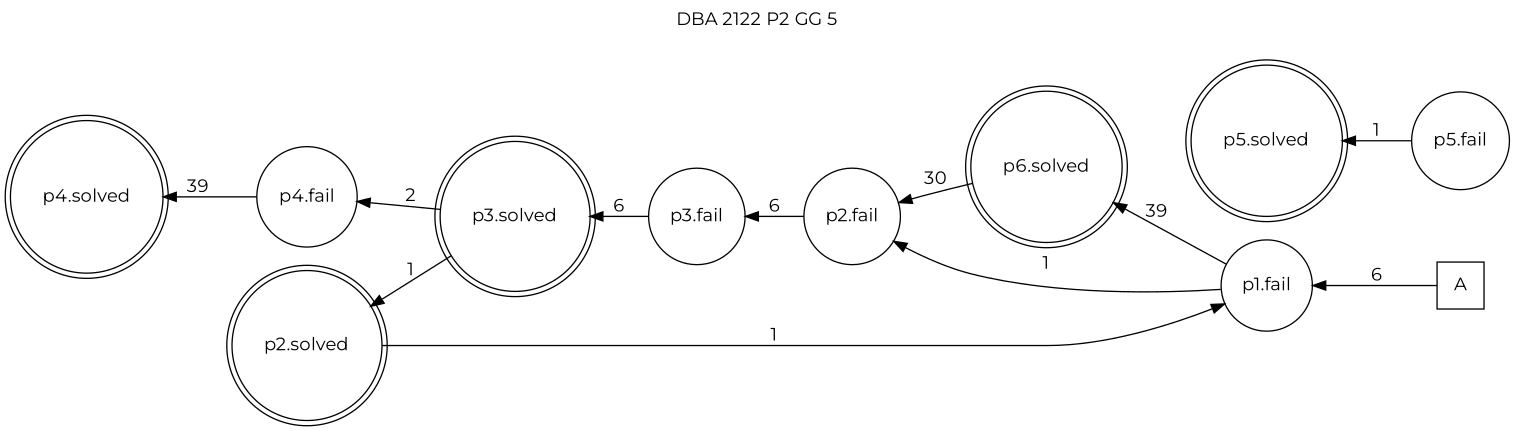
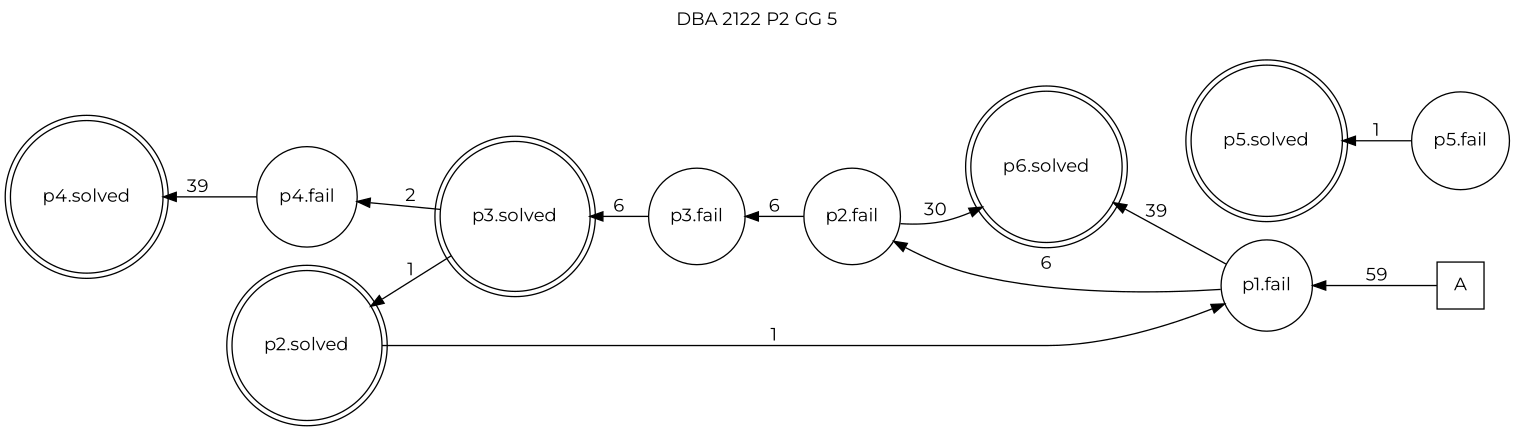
(942, 191) -> (936, 223)
(1046, 264) -> (1046, 264)
(1377, 276) -> (1377, 276)
